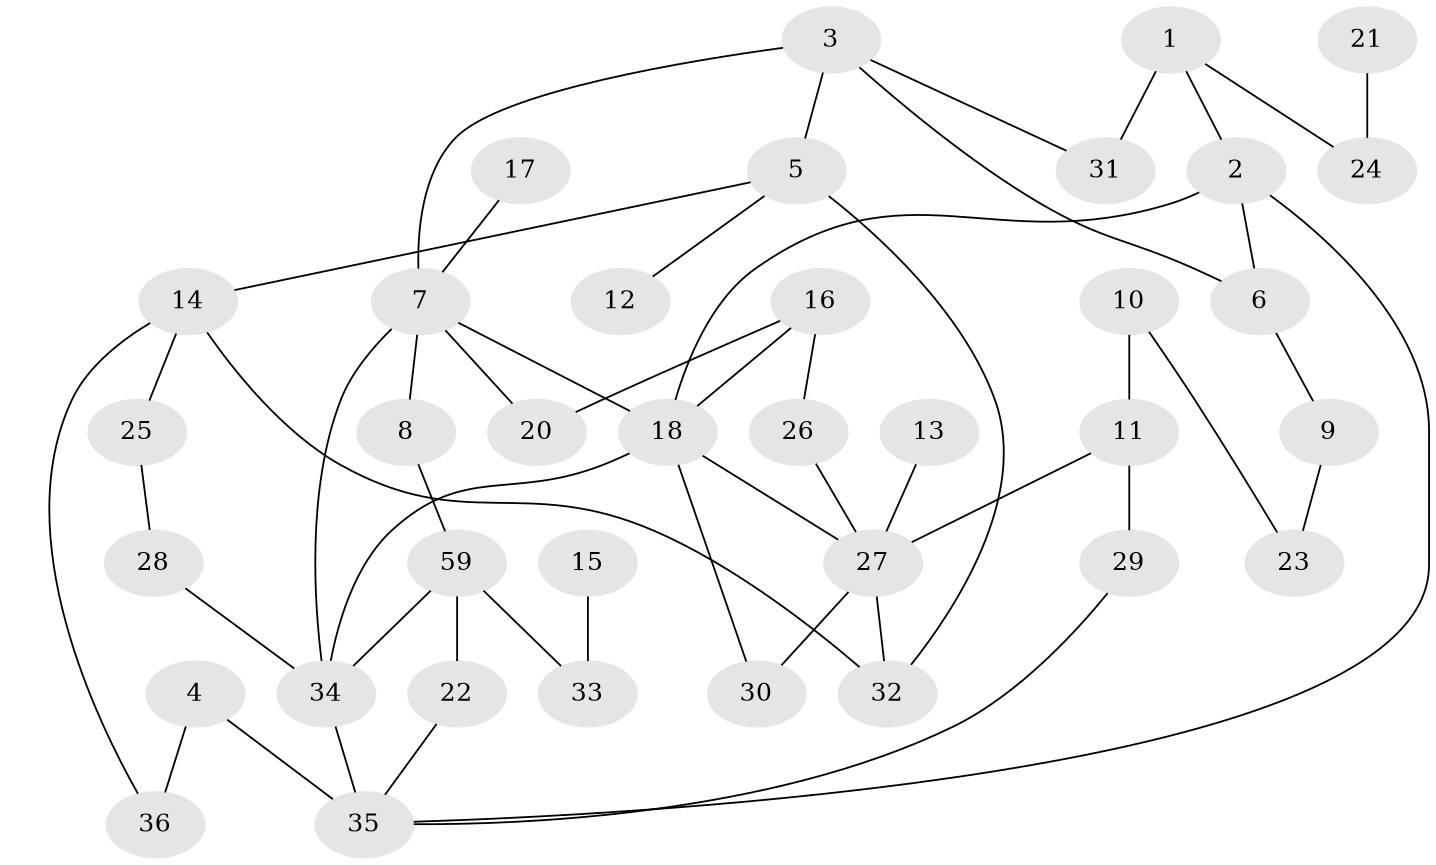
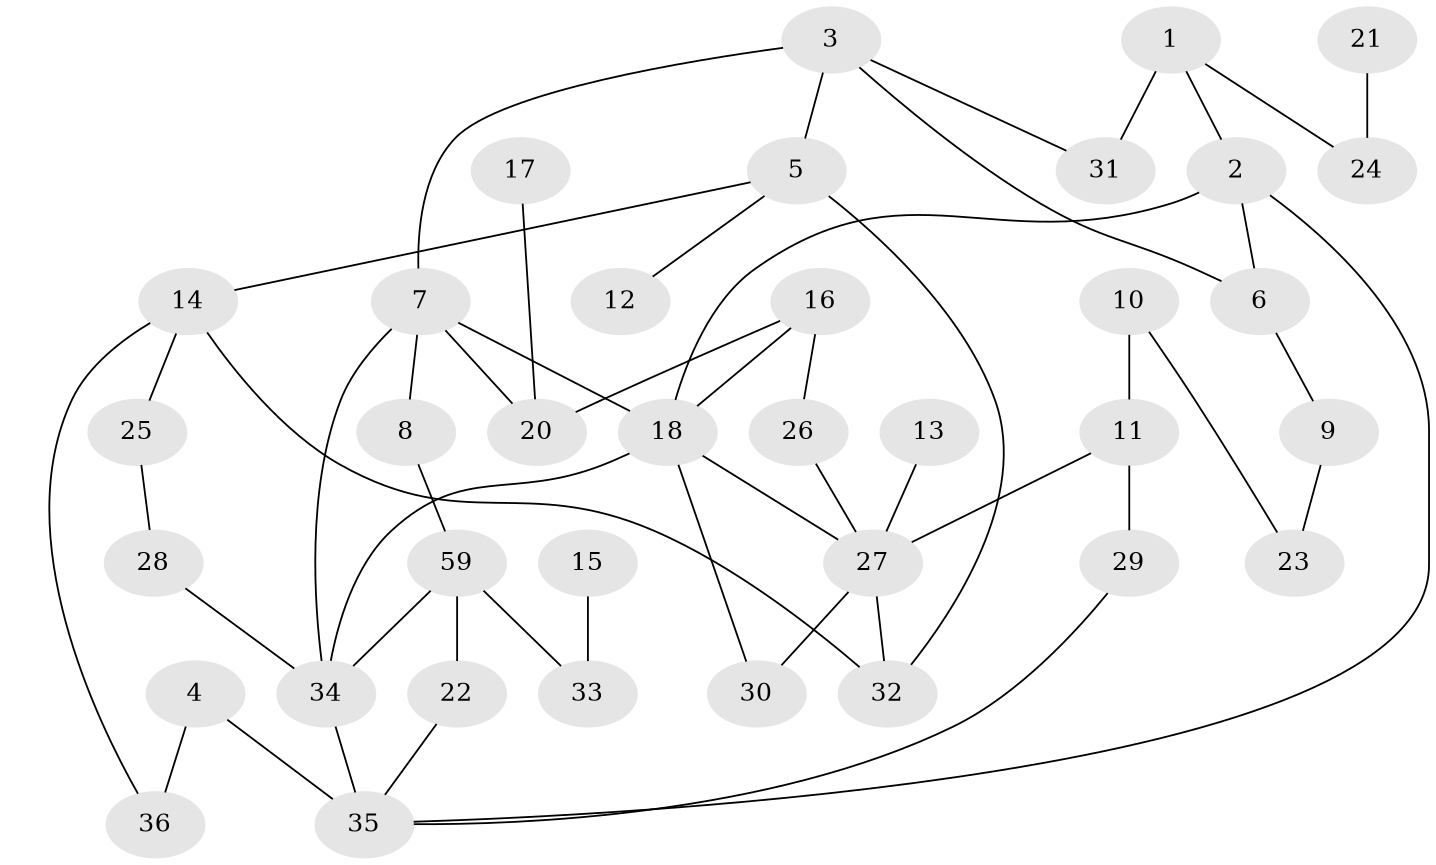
(478, 227) -> (529, 302)
